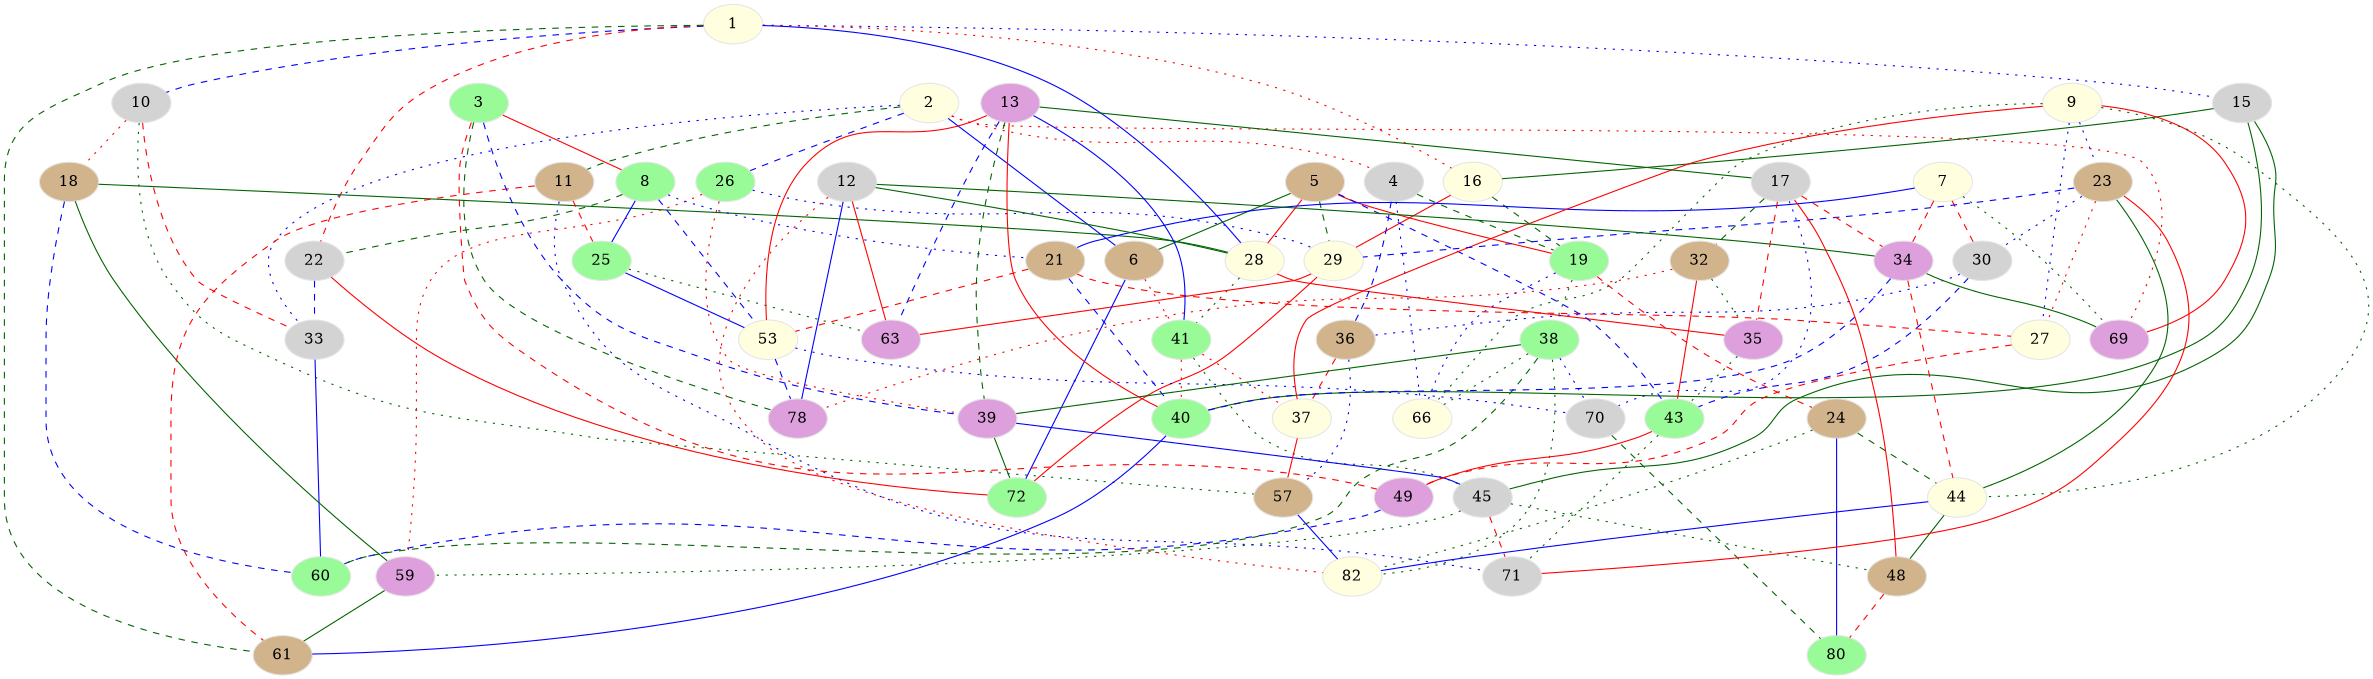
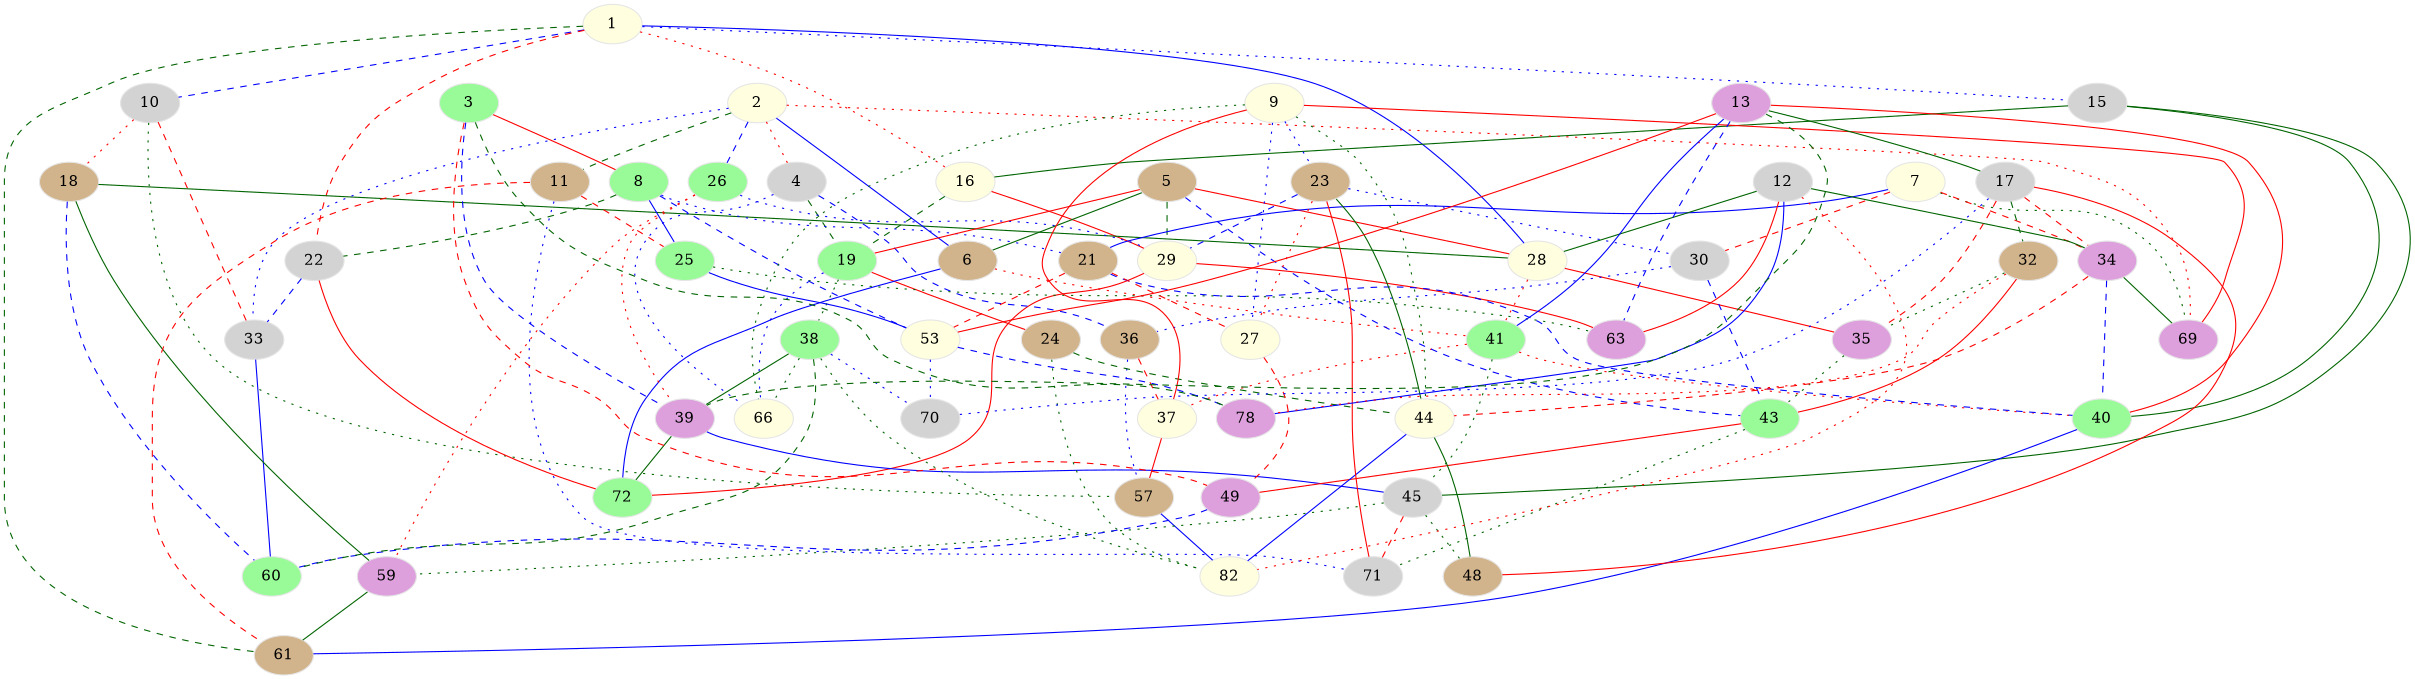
(1218, 300) -> (1517, 299)
(1699, 351) -> (948, 302)
(1837, 655) -> none
